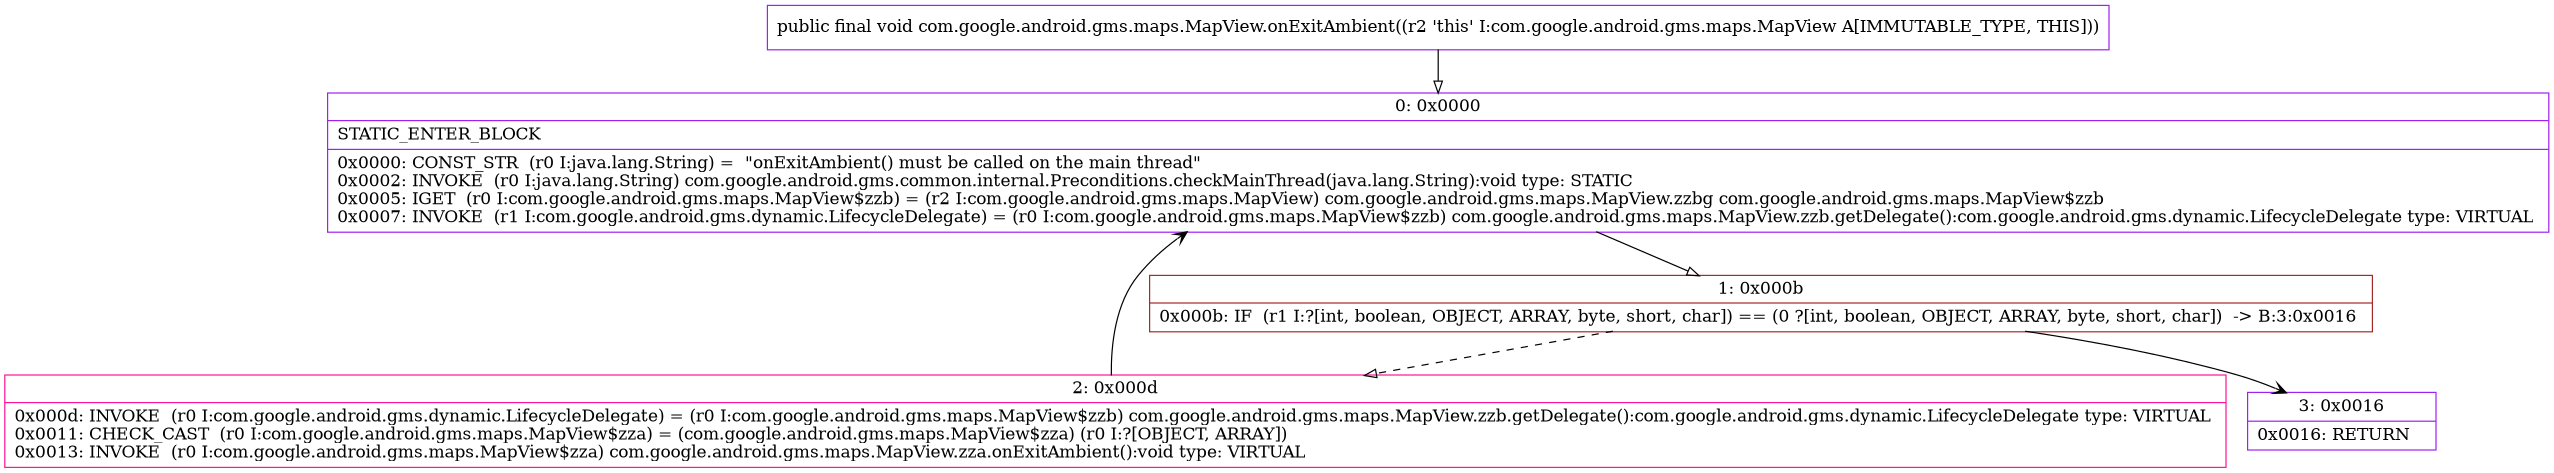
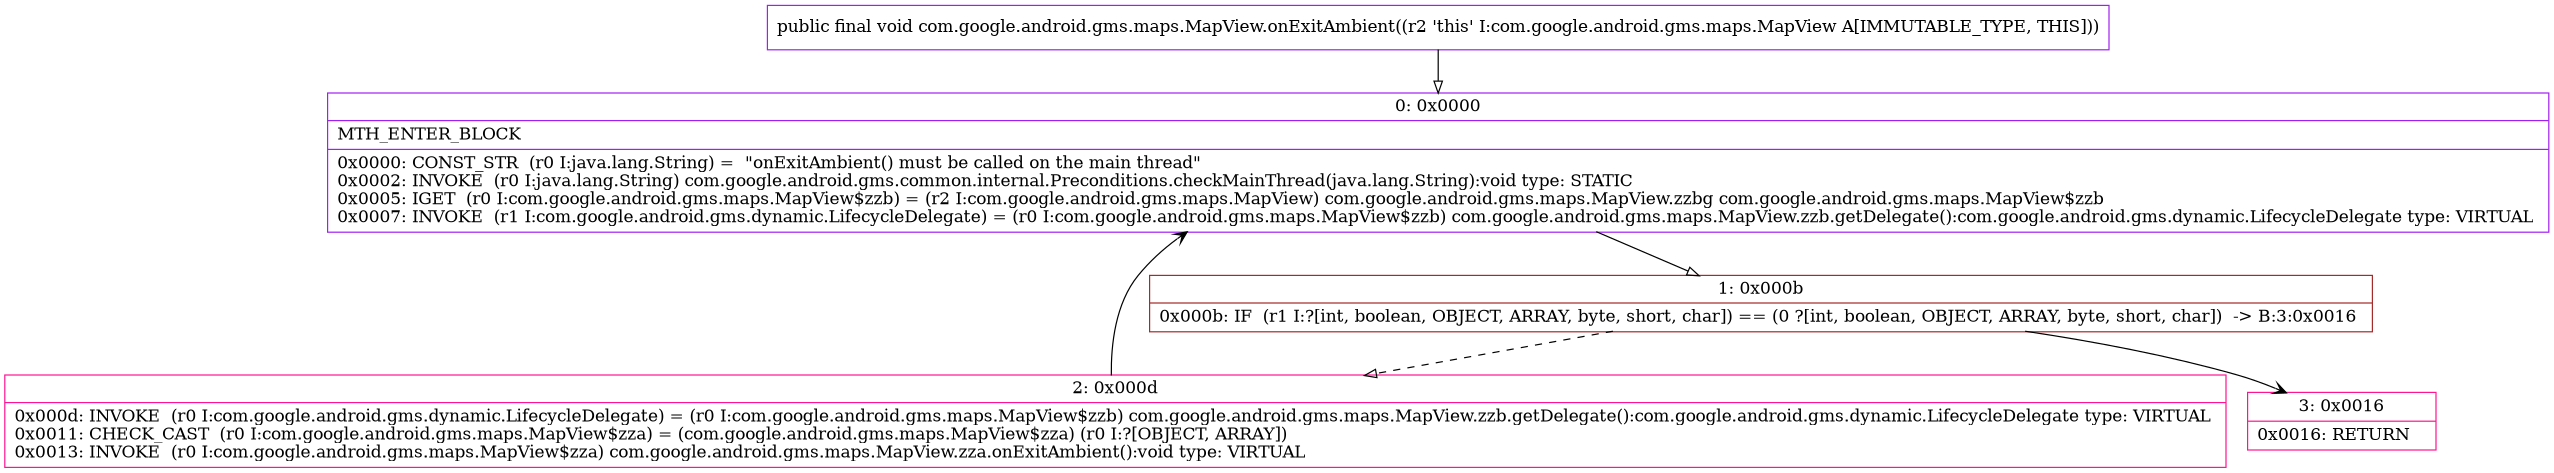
(439, 134) -> (430, 134)
(2342, 421) -> (2342, 421)
